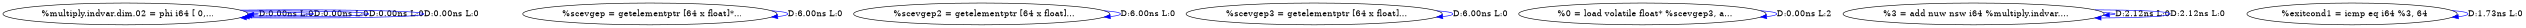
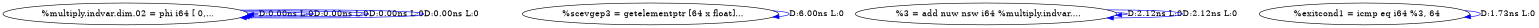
(650, 14) -> none
(982, 14) -> none
(1642, 14) -> none
